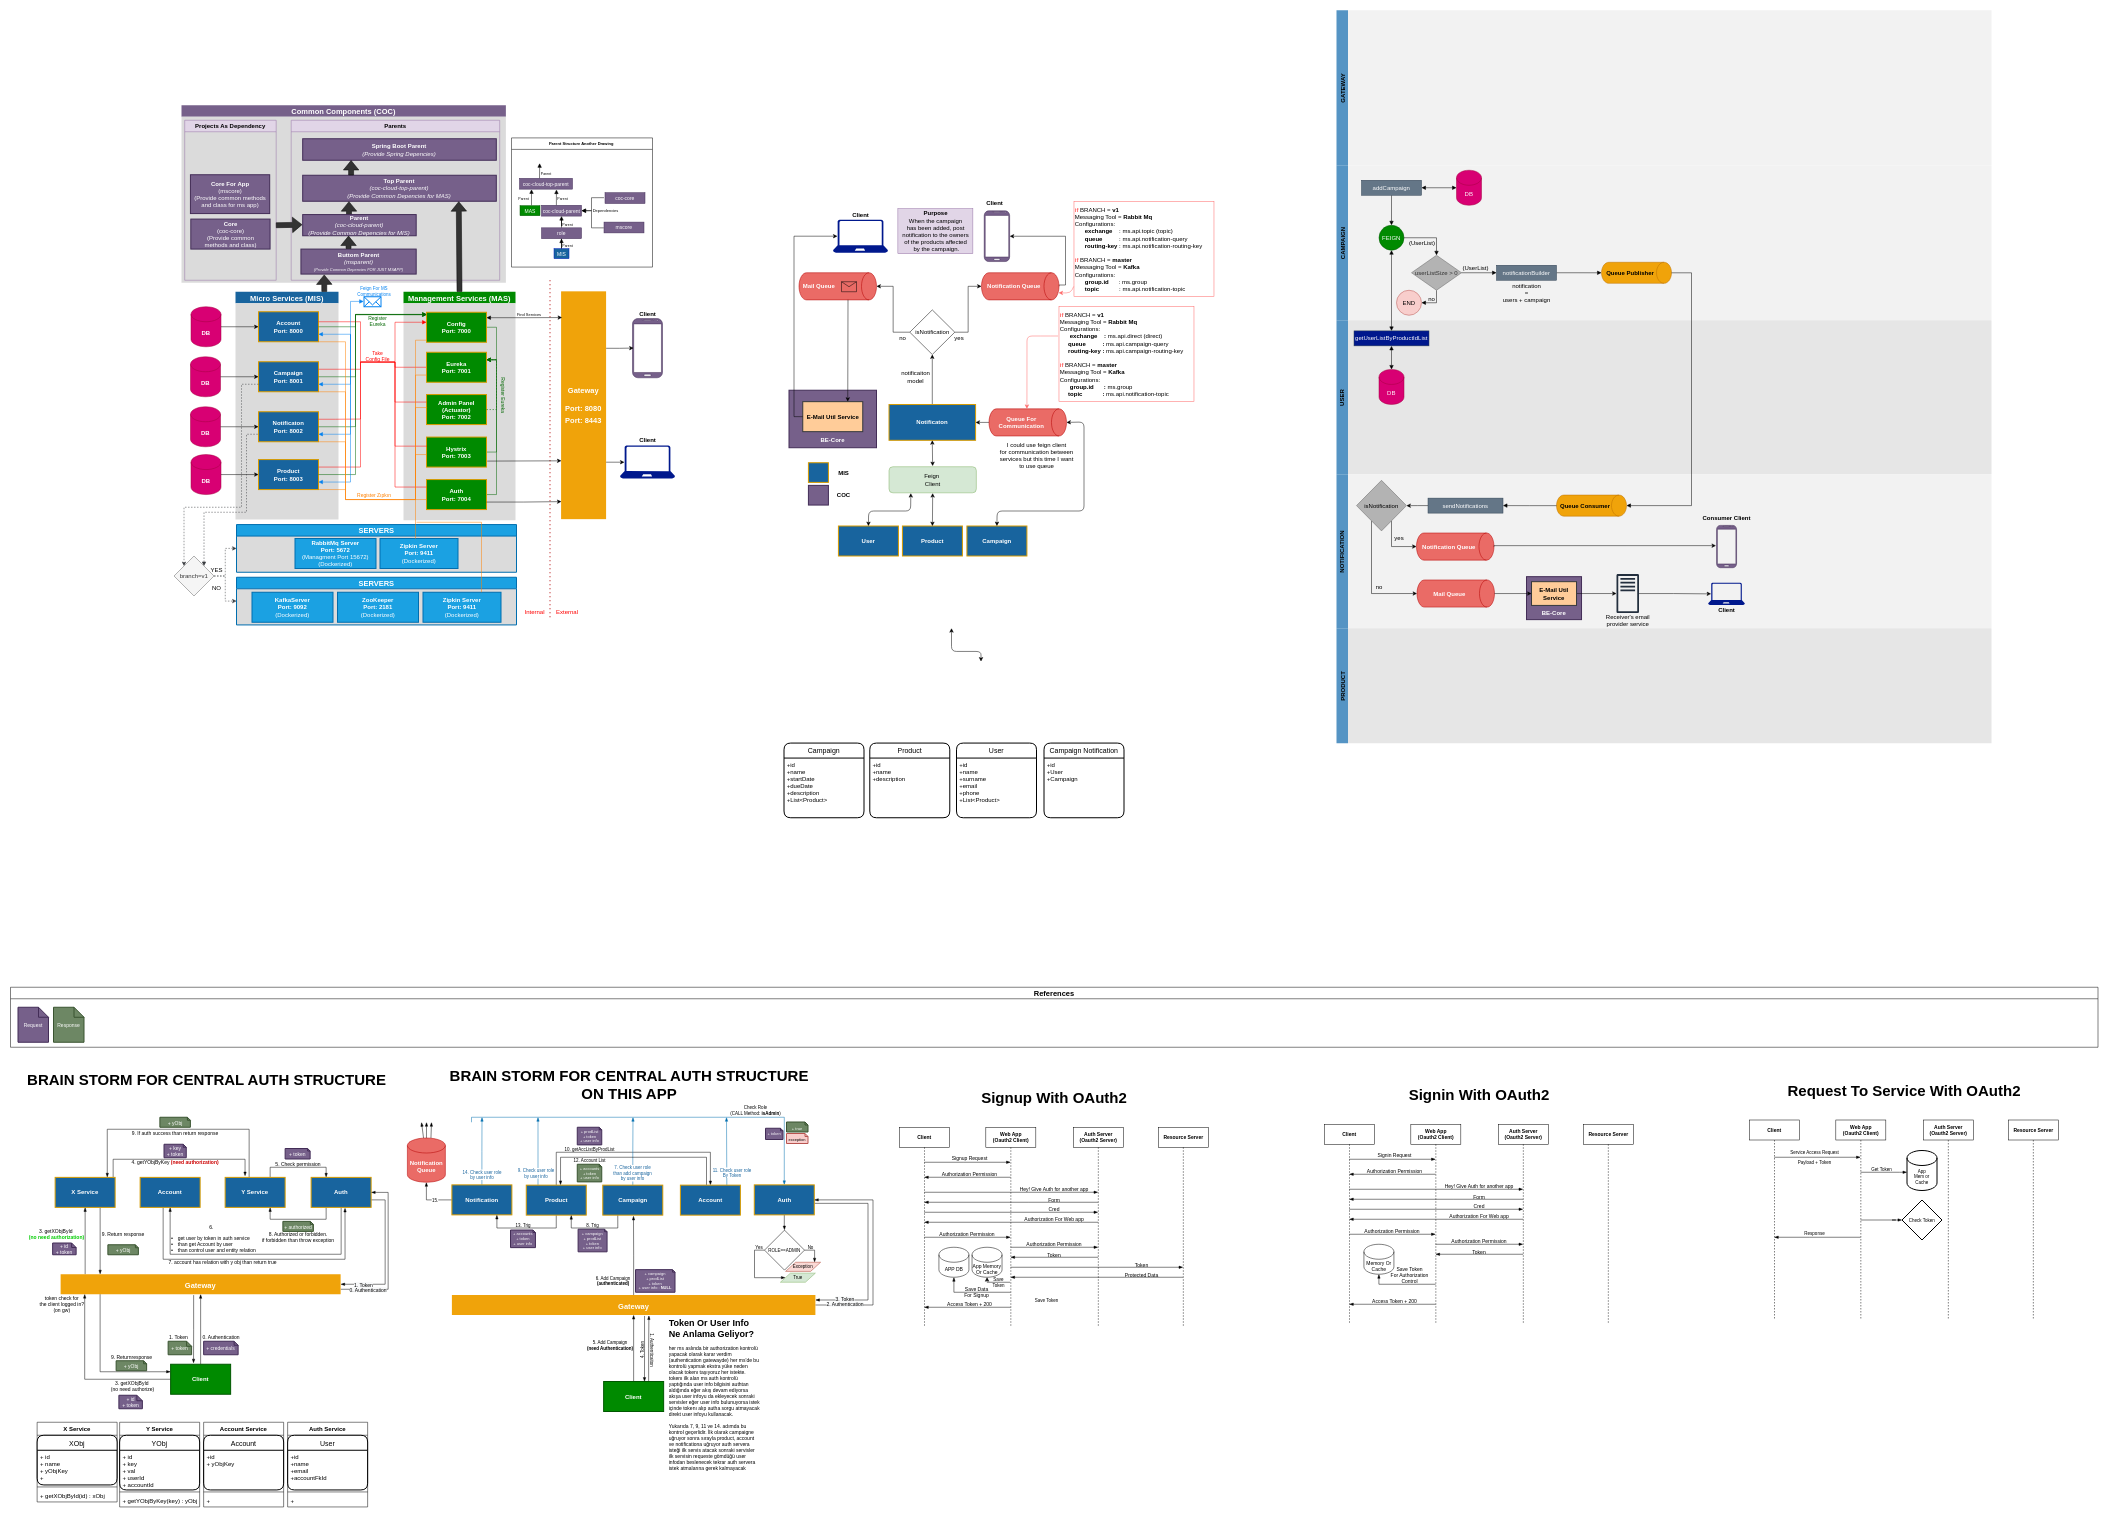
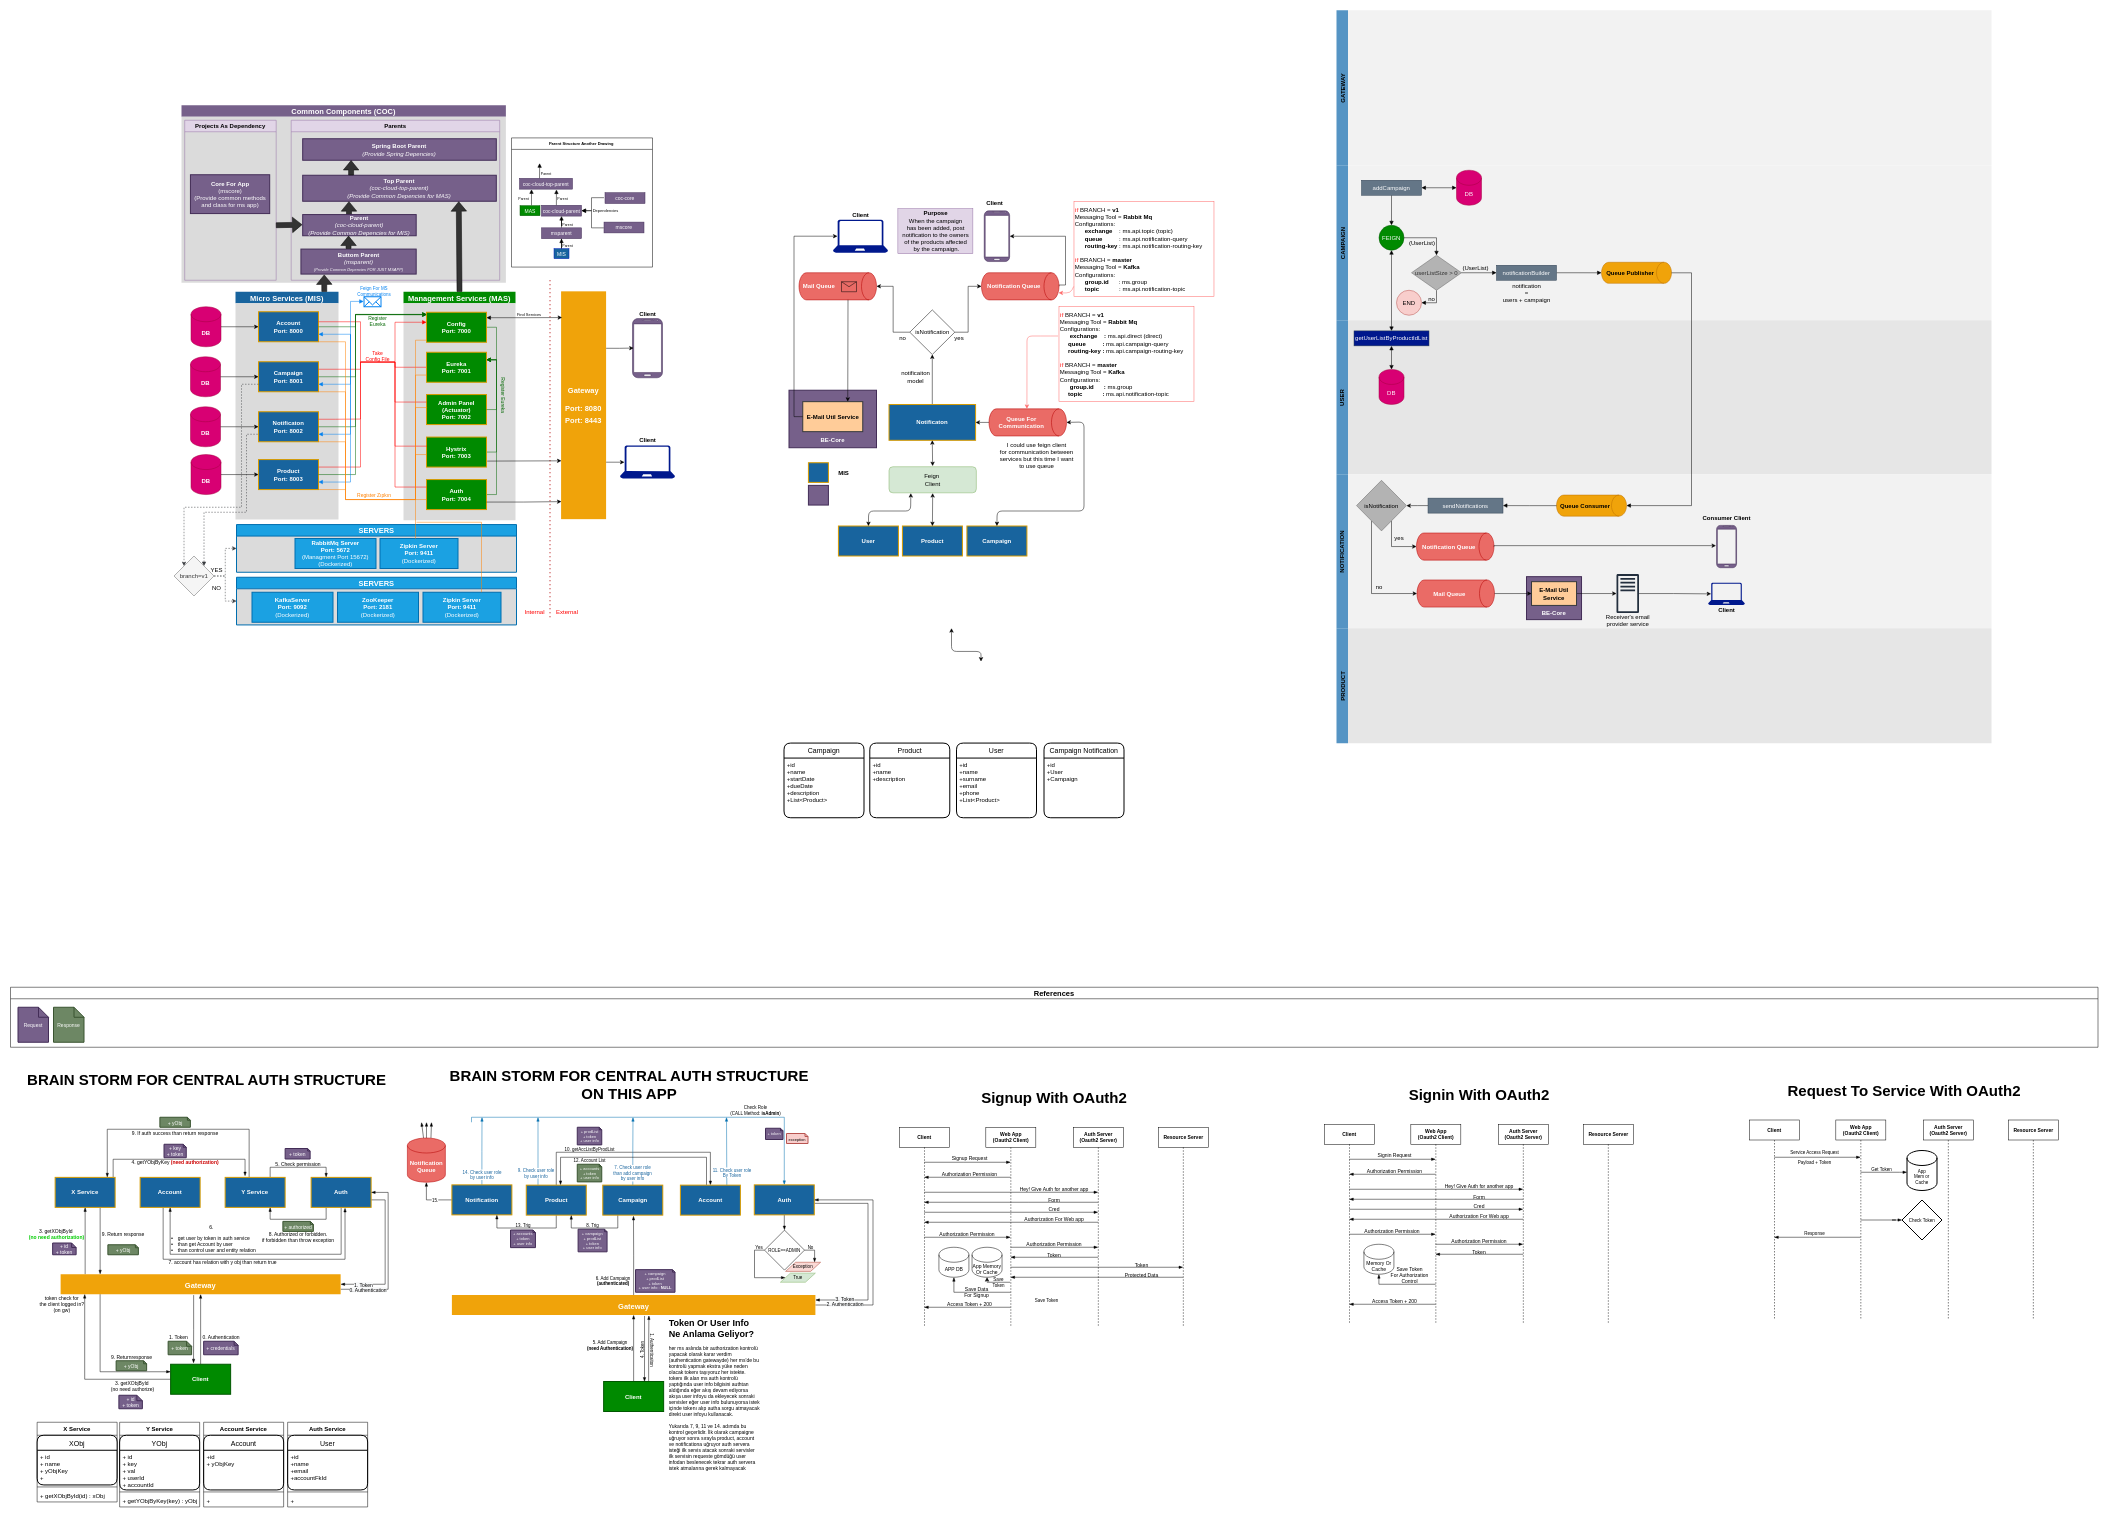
(561, 233) -> (561, 233)
(230, 234) -> none
(490, 410) -> (490, 410)
(843, 495) -> none
(797, 1127) -> none
